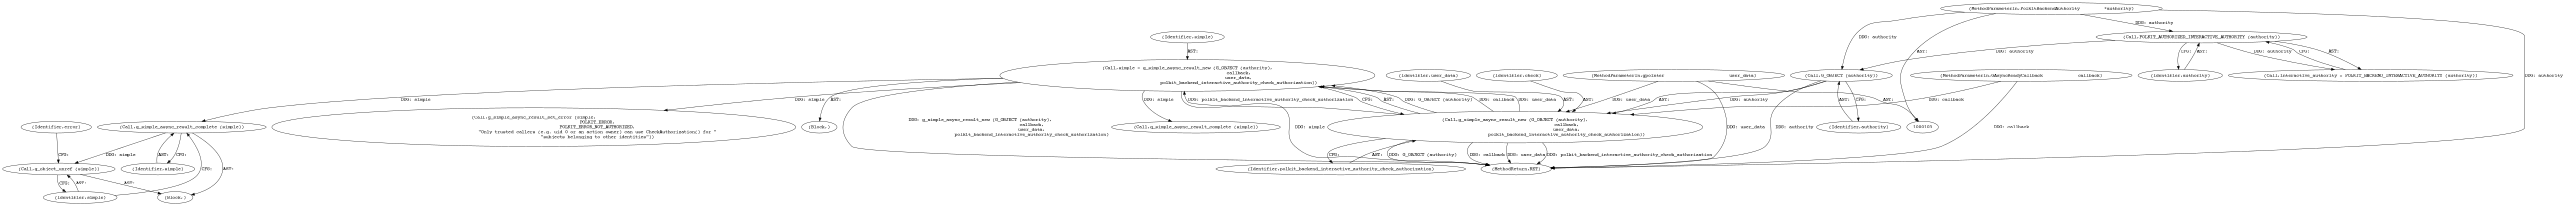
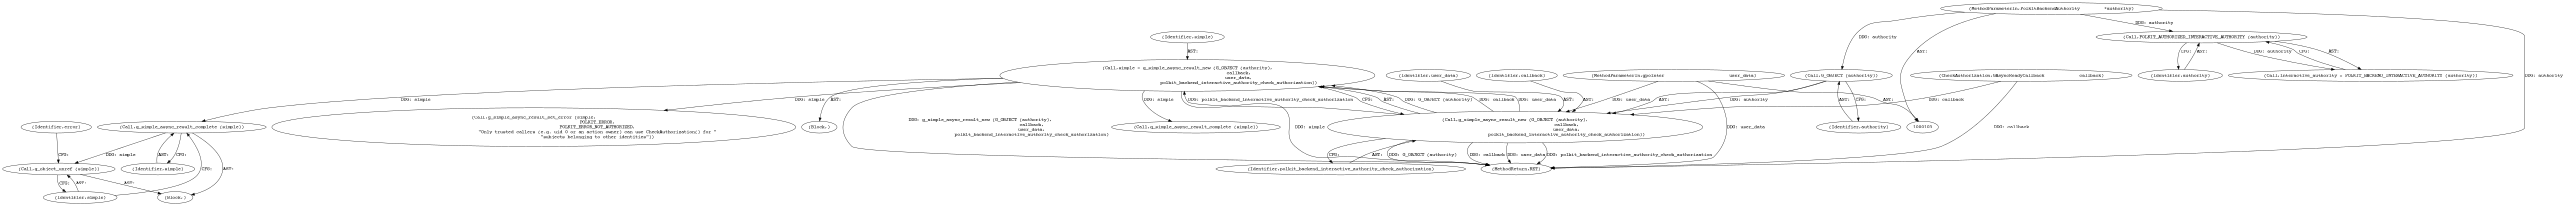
(1989, 50) -> none
(1517, 75) -> (1517, 75)
(2021, 75) -> (2021, 75)
(1715, 158) -> none
